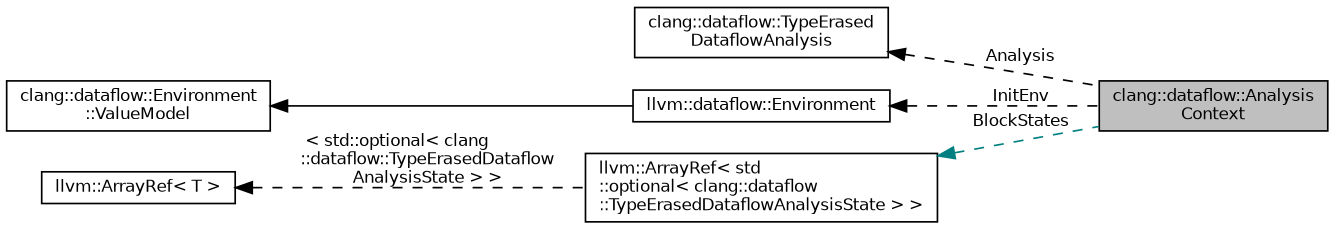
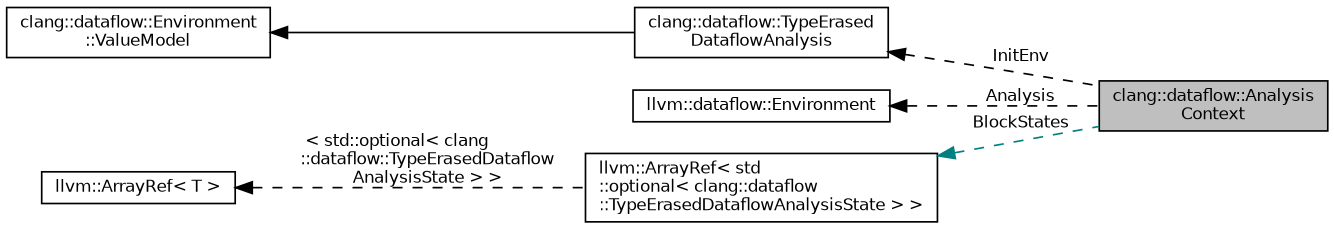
(1018, 57) -> (1018, 57)
(1018, 97) -> (1018, 97)
(461, 106) -> (461, 33)
